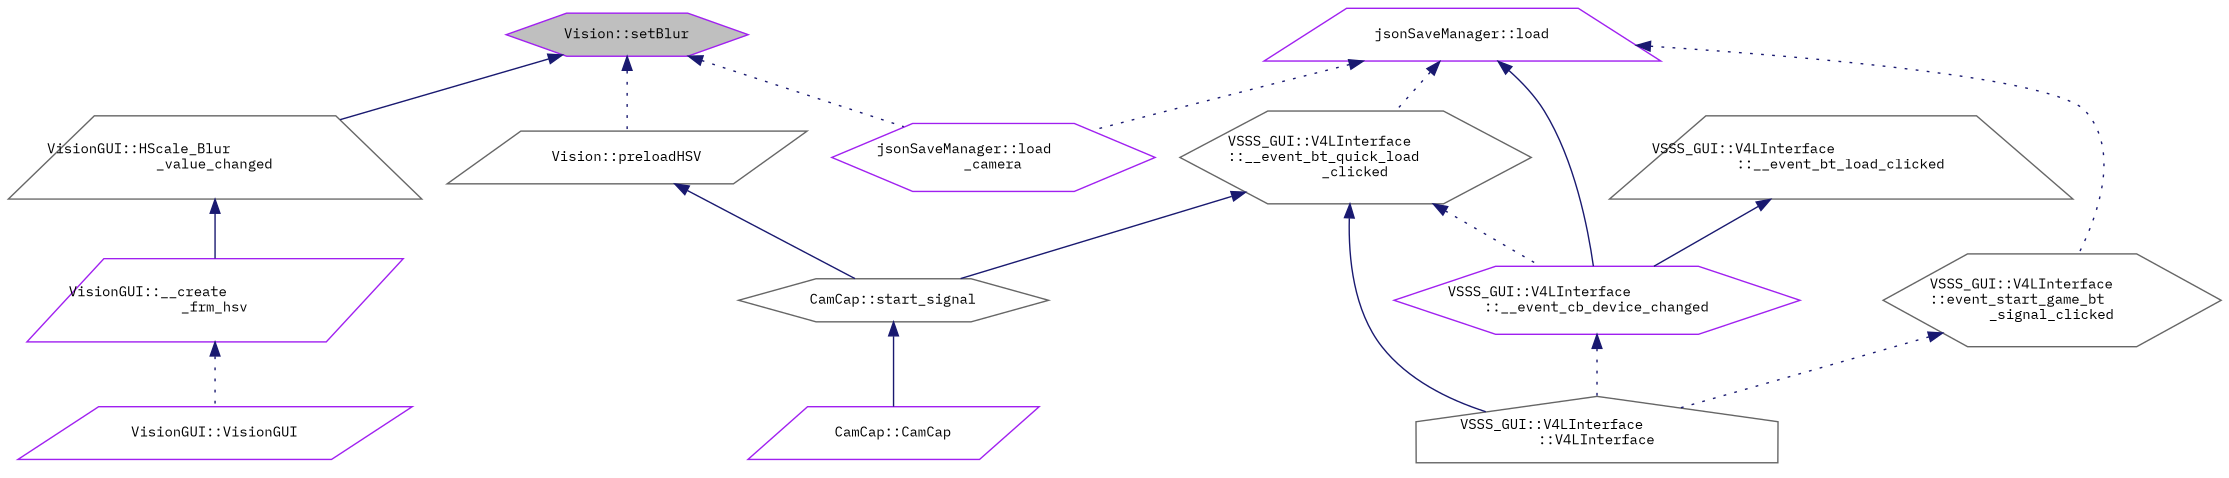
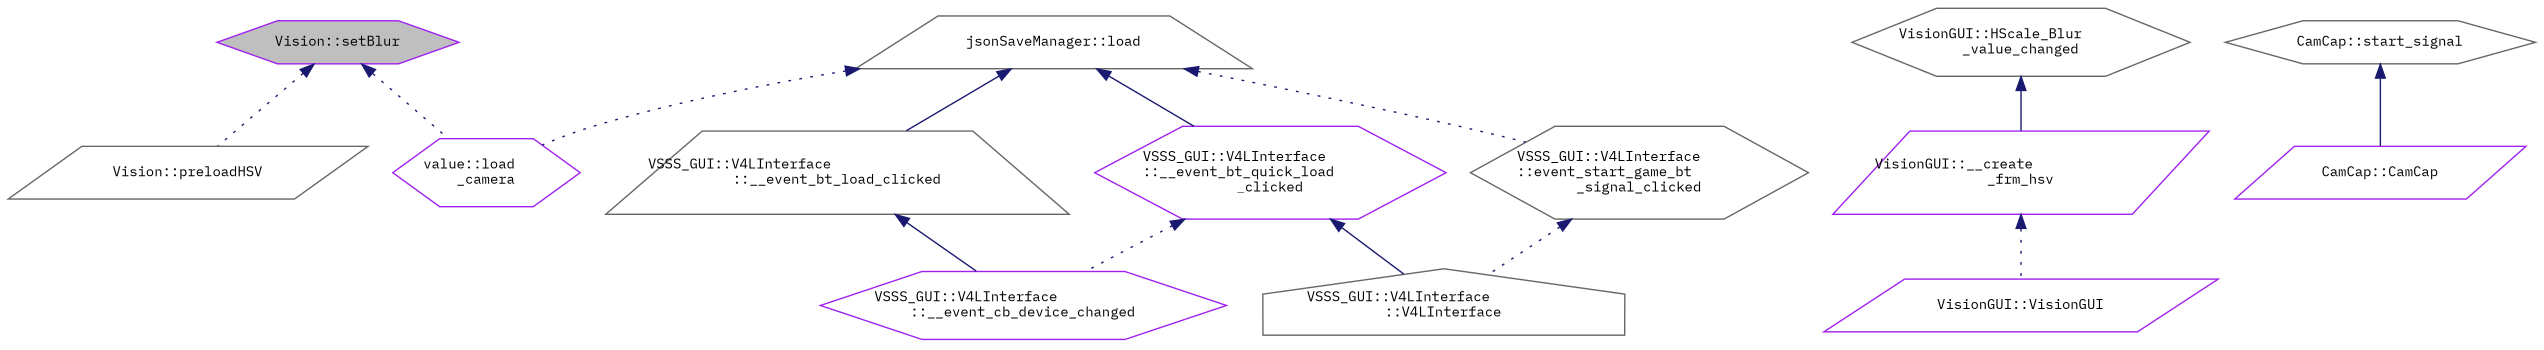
(1462, 35) -> (1054, 42)
(445, 89) -> none
(1413, 91) -> (1151, 101)
(215, 157) -> (2021, 42)
(993, 157) -> (486, 173)
(1356, 157) -> (1270, 173)
(1568, 161) -> (953, 103)
(771, 235) -> none
(1096, 237) -> none
(1597, 373) -> none
